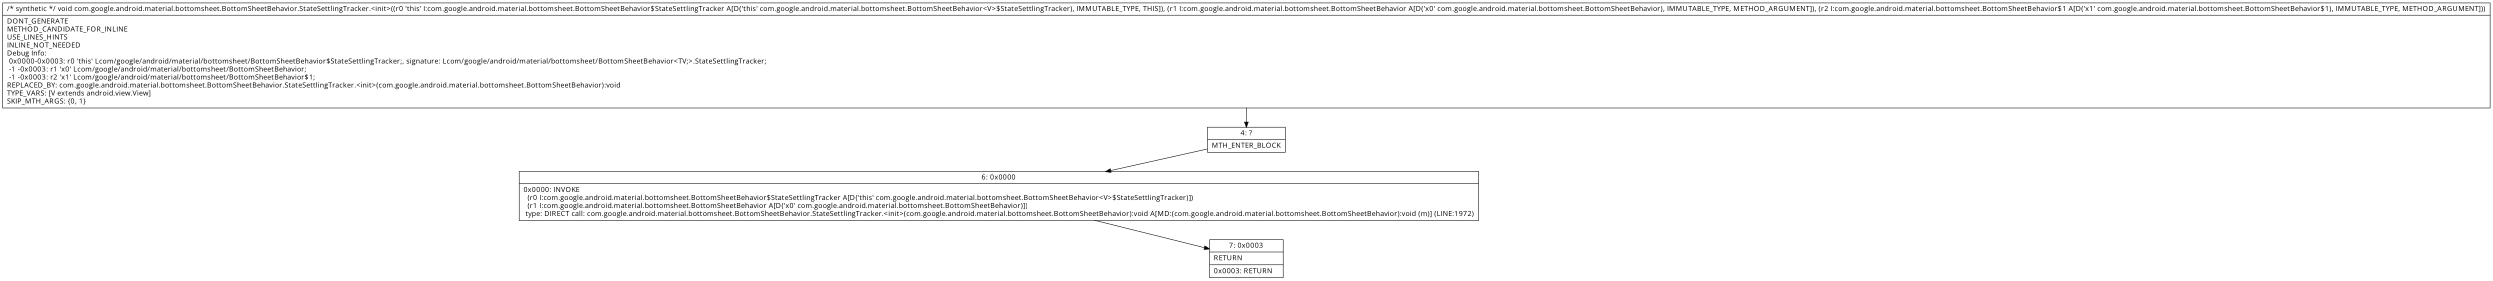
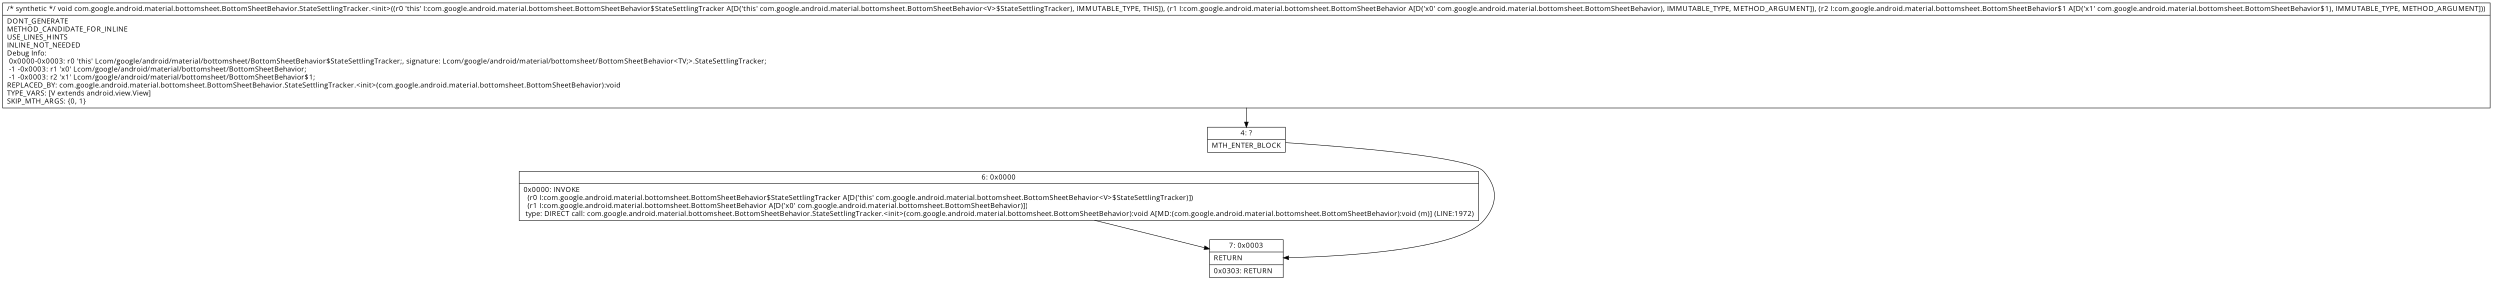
(1159, 160) -> (1494, 196)
(1246, 271) -> (1246, 271)
